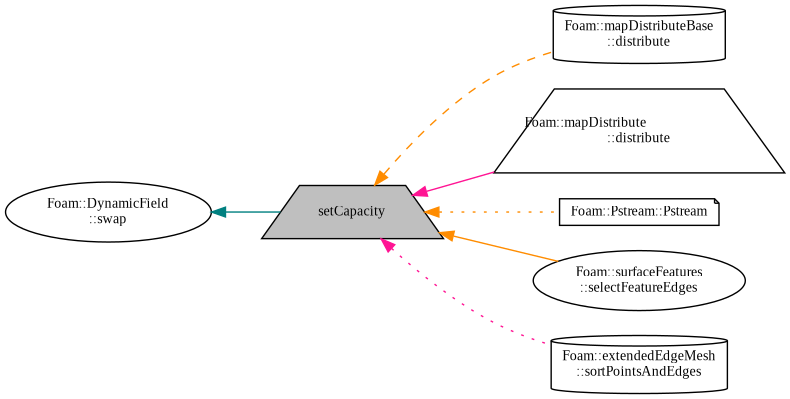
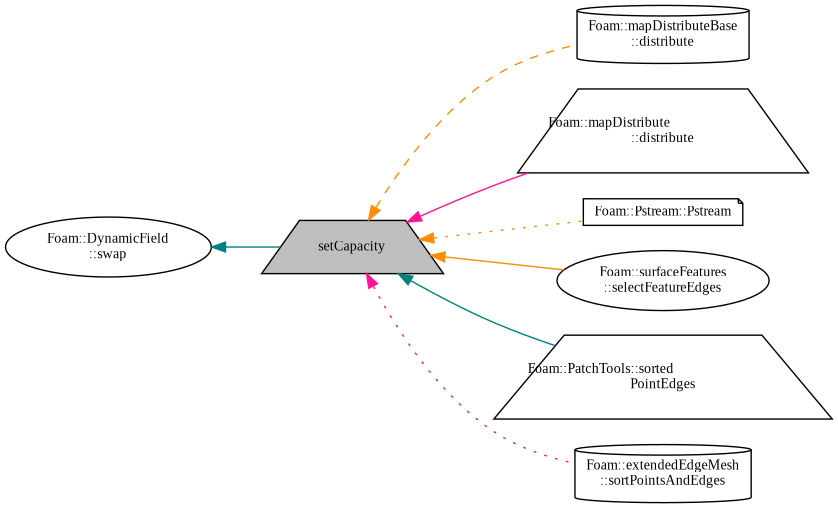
none -> (663, 377)
